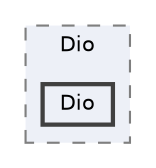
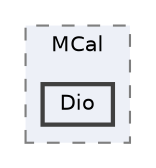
(78, 46) -> (78, 46)
